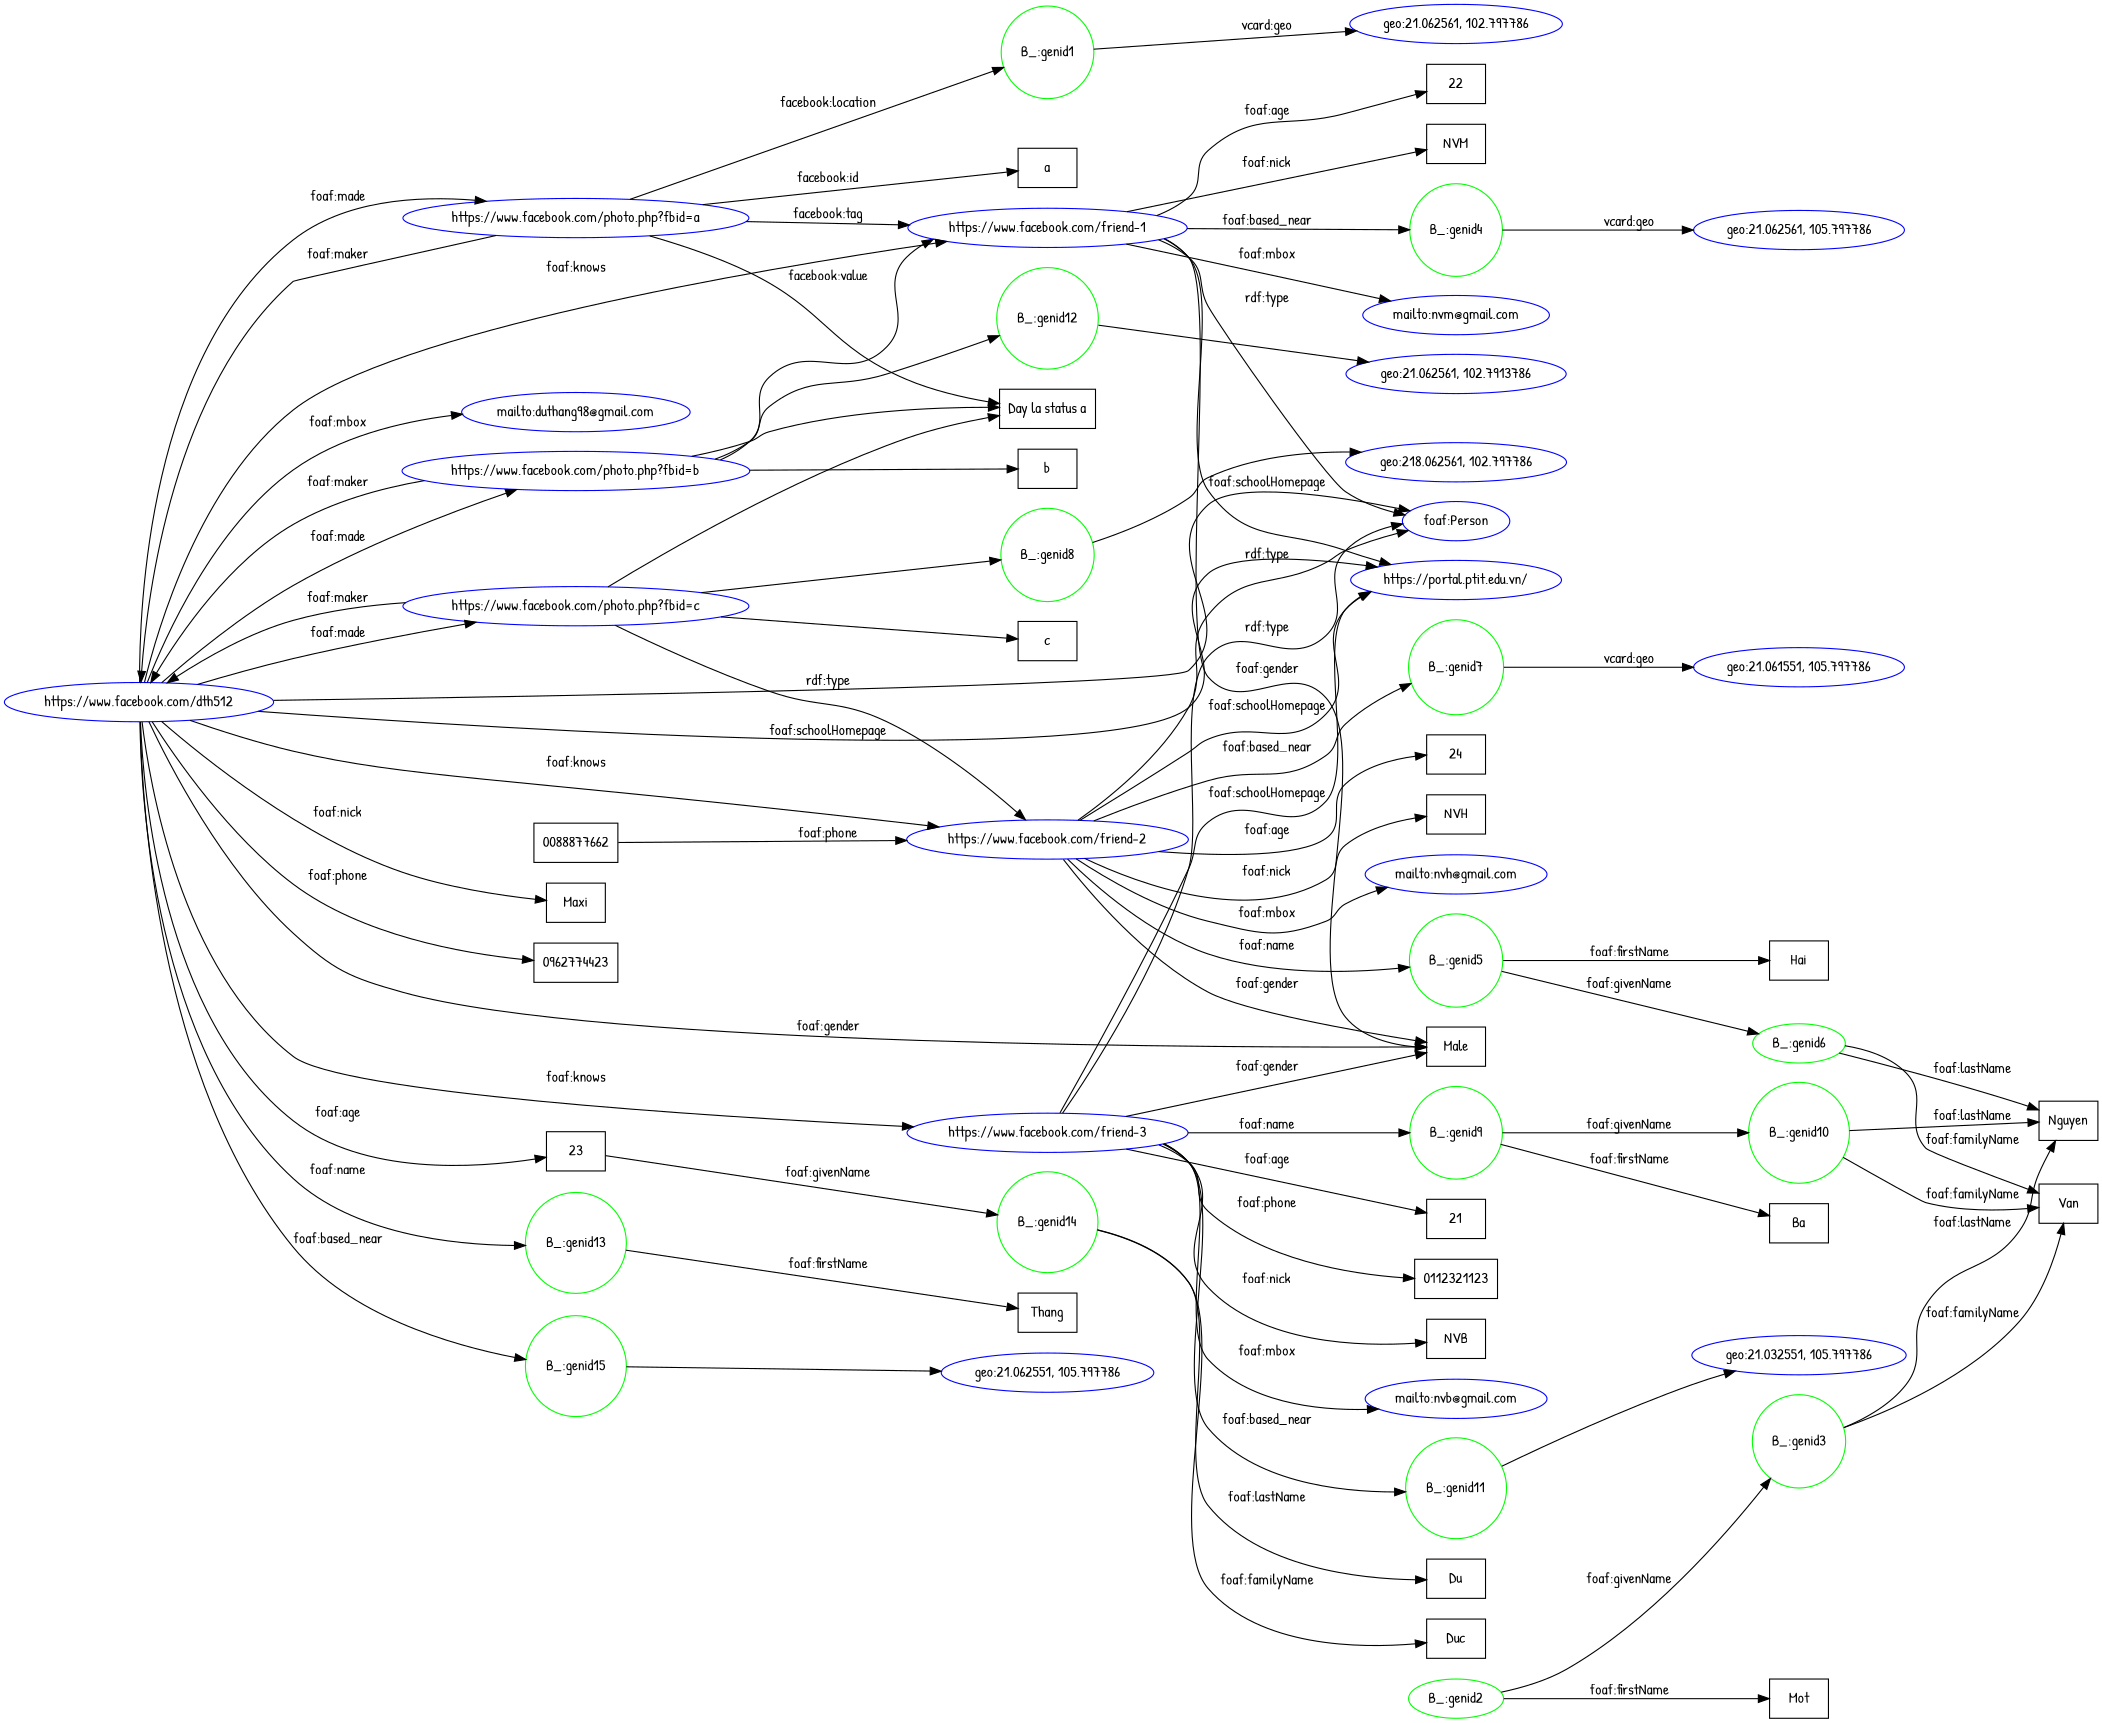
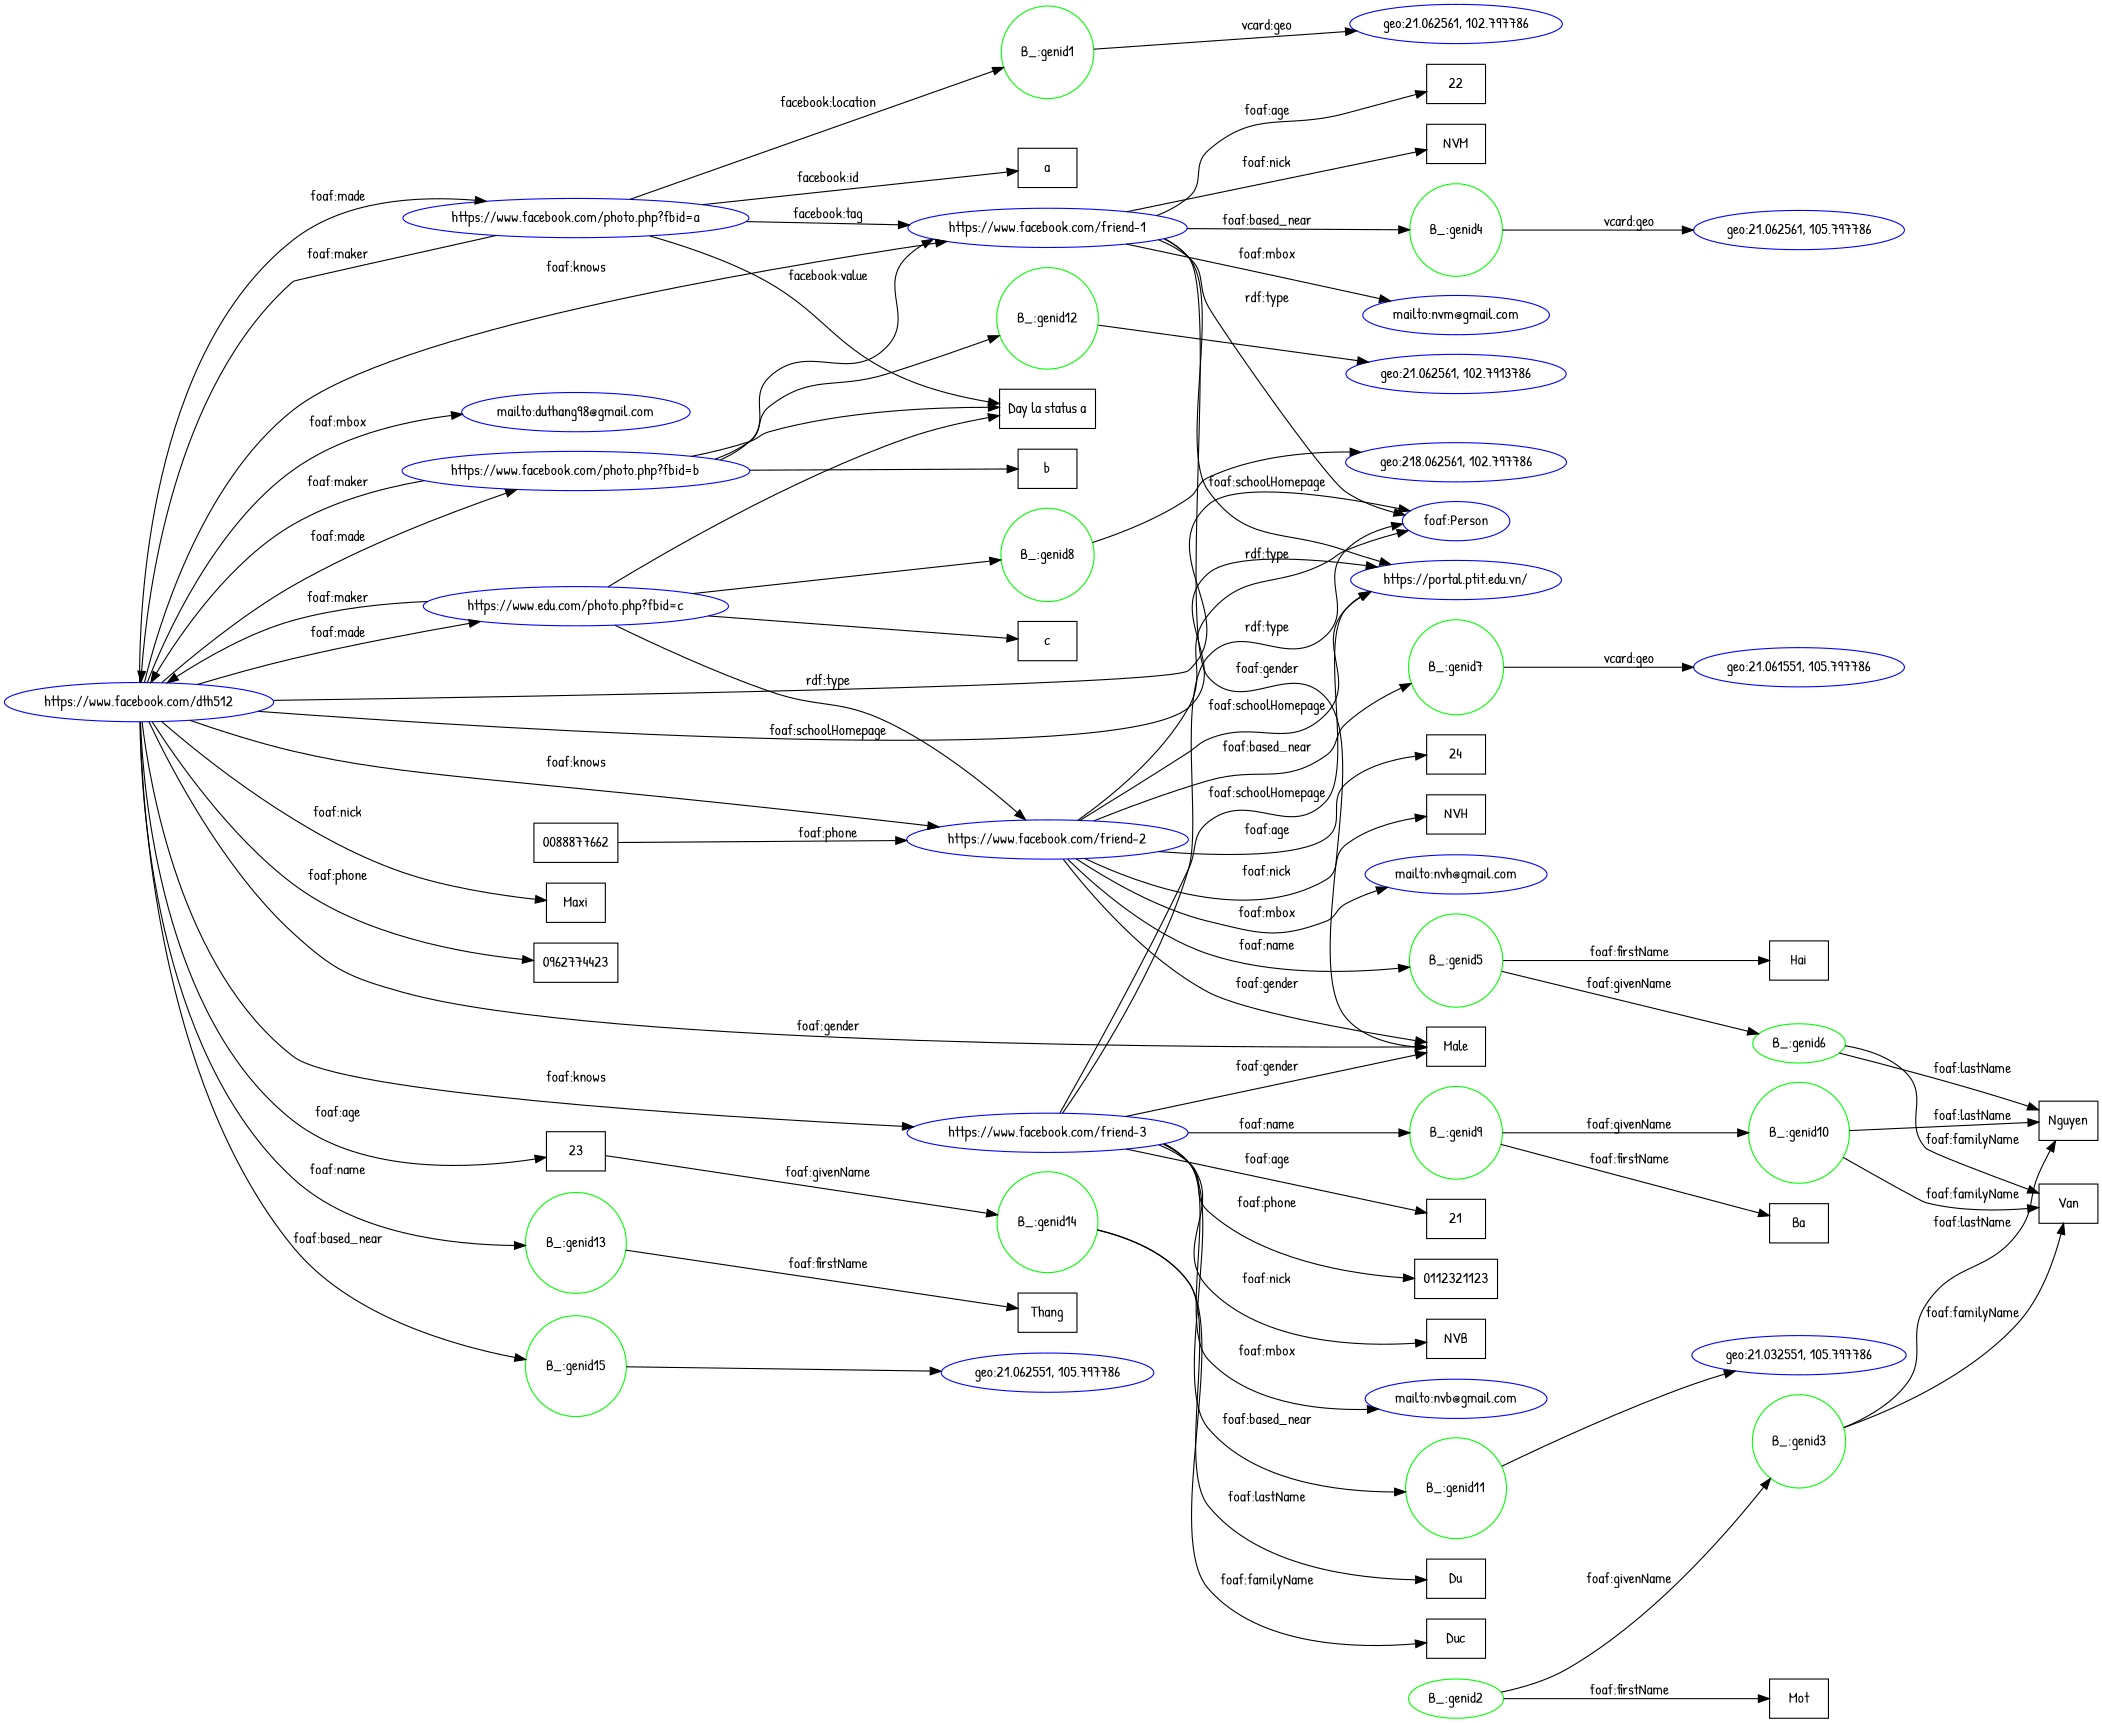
(576, 606) -> (576, 606)
